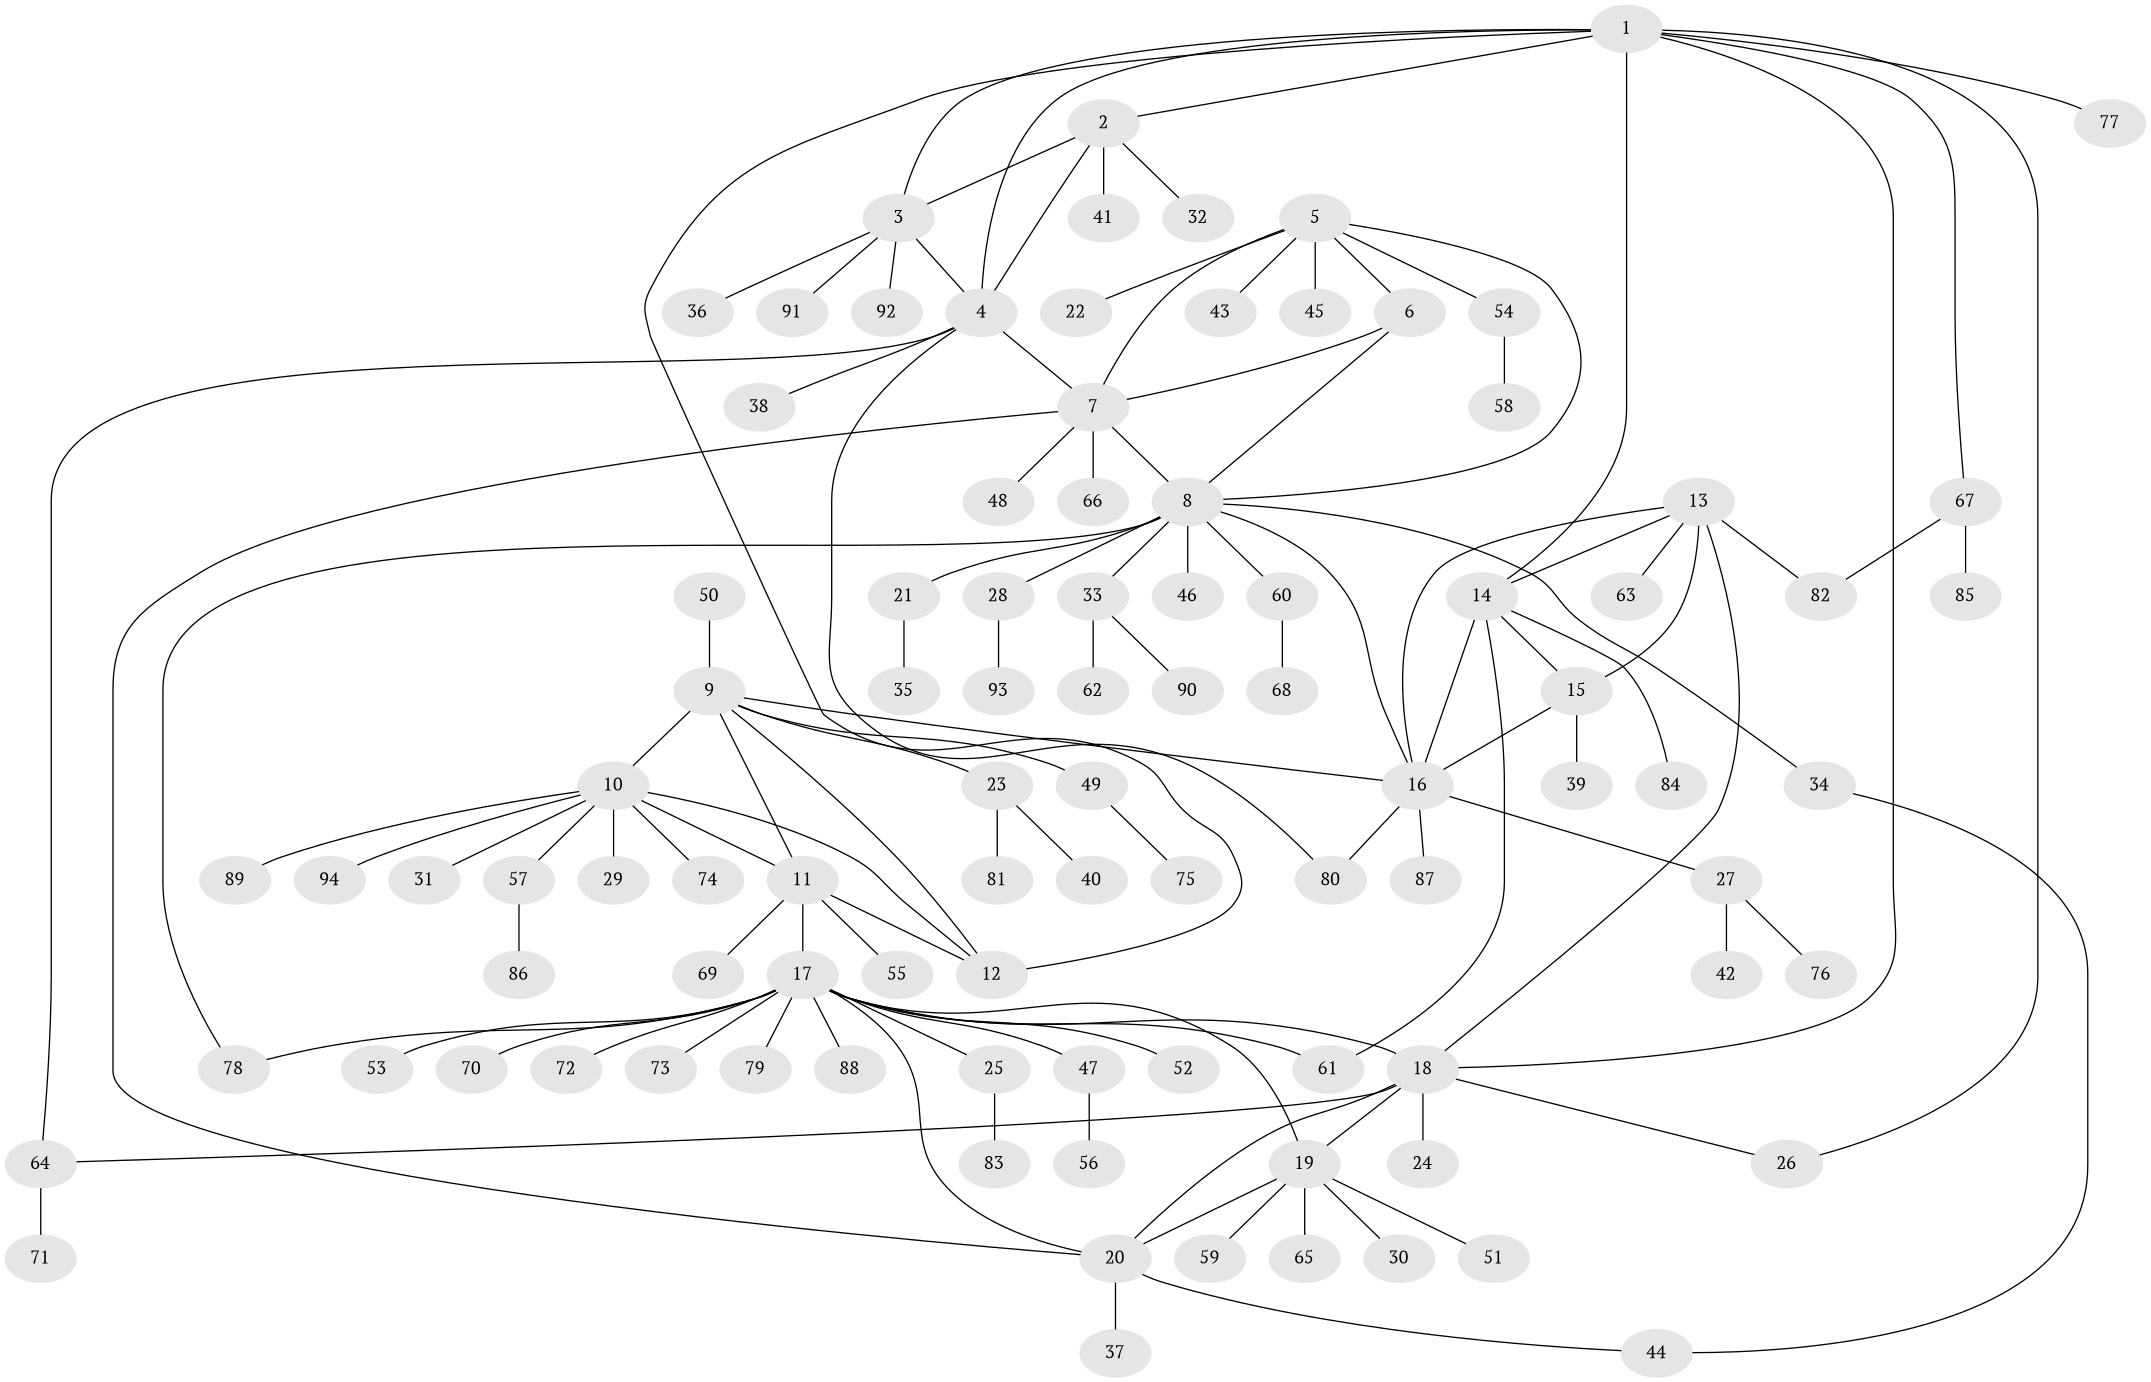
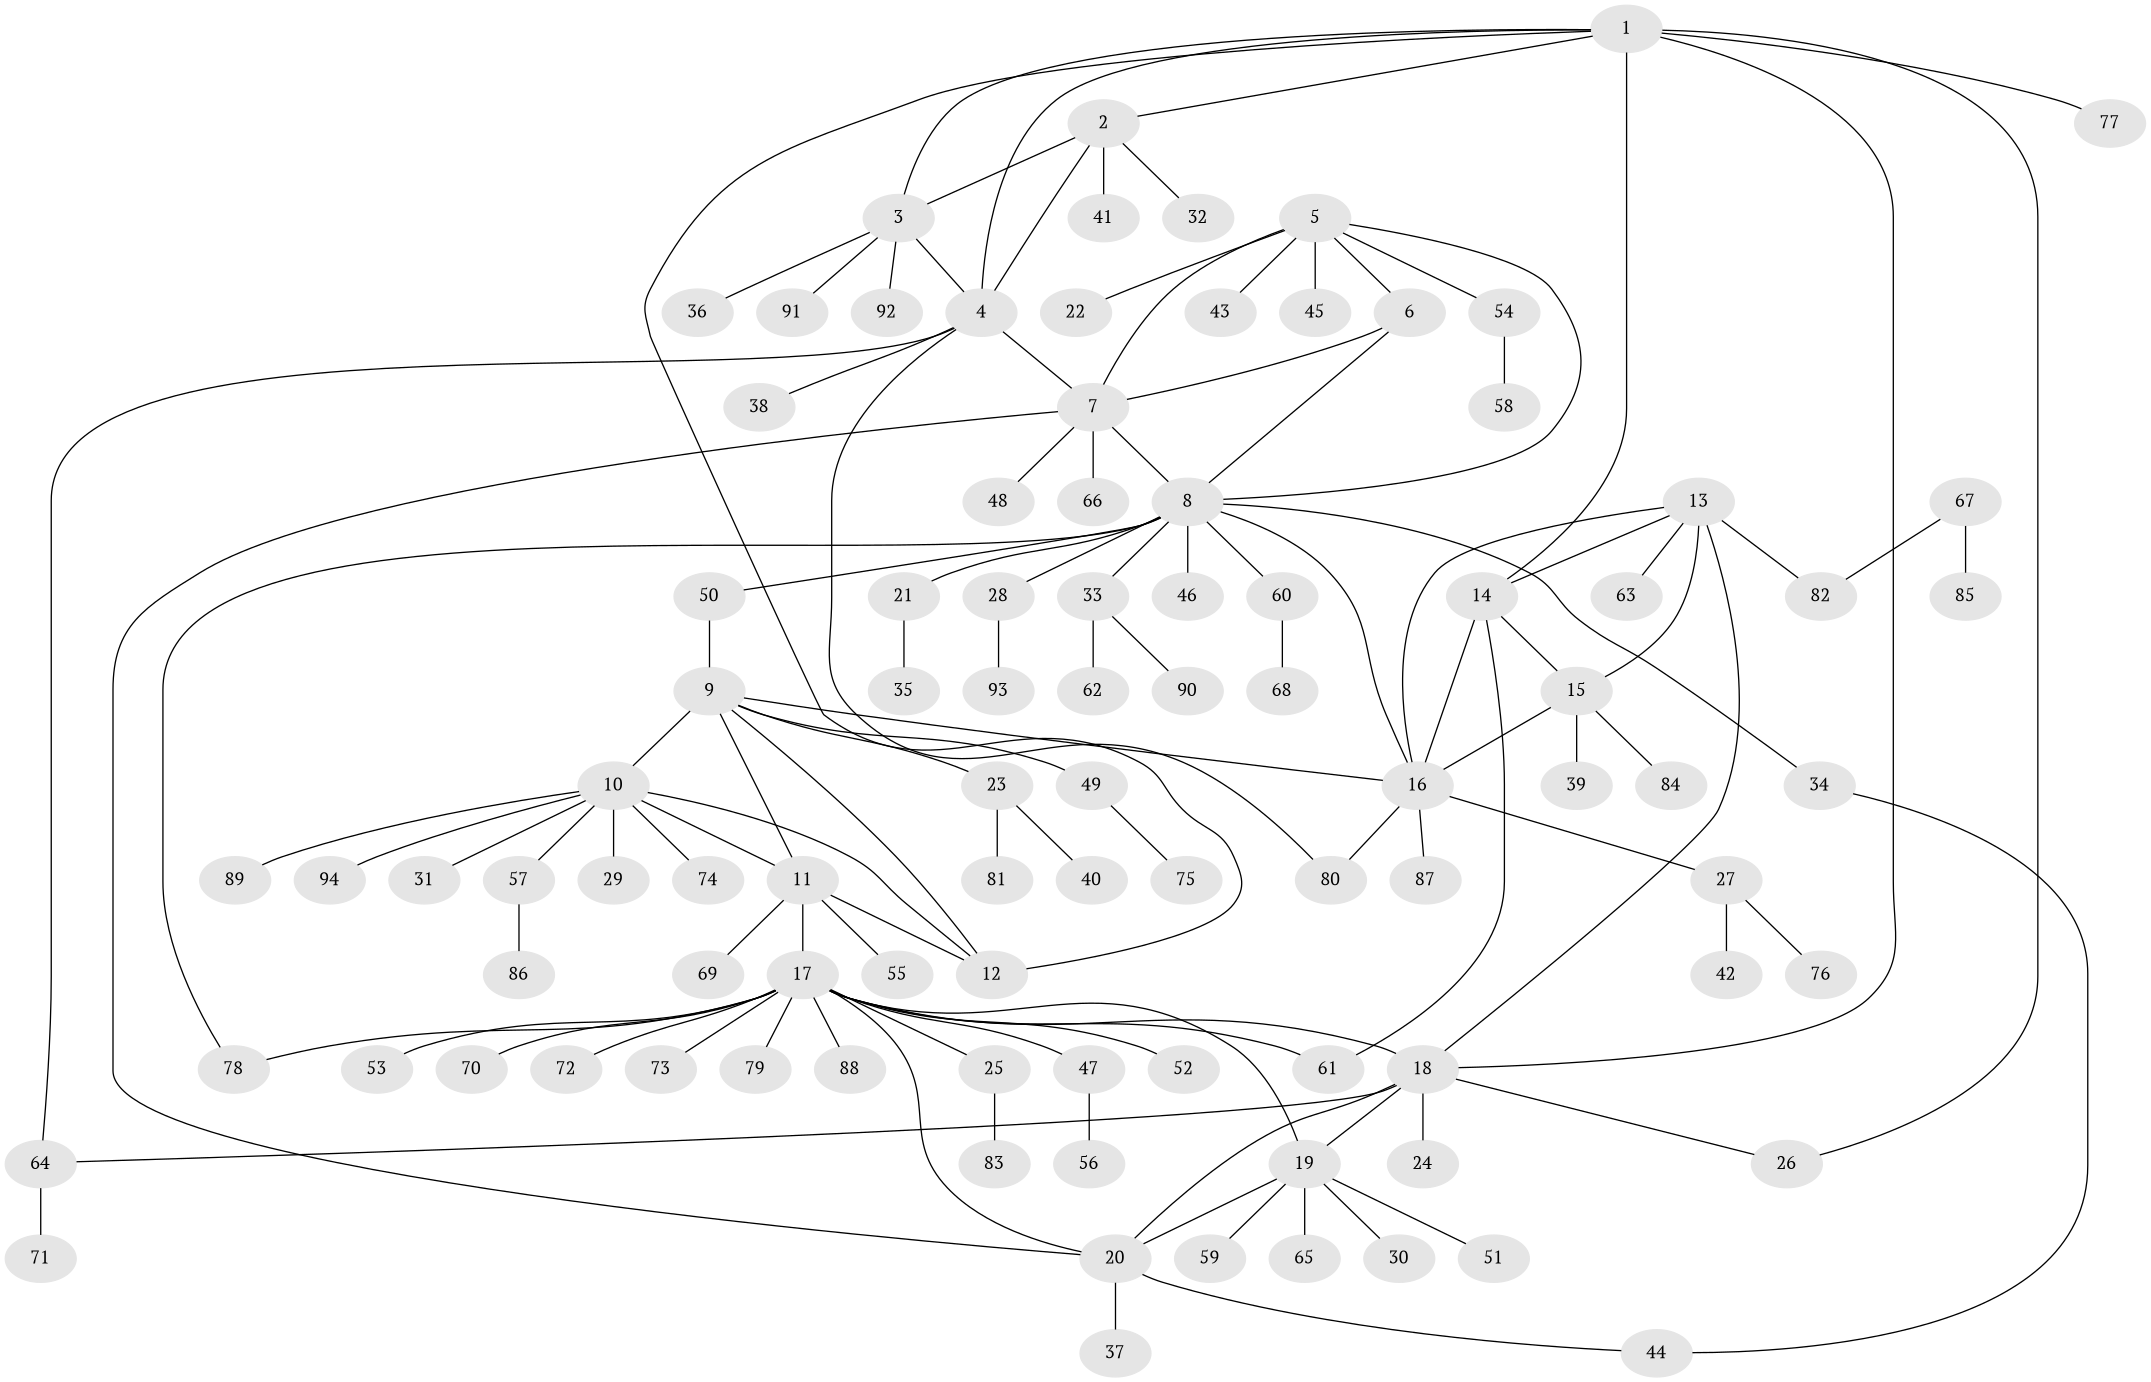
(1949, 153) -> none
none -> (953, 557)
(1615, 661) -> (1624, 738)
